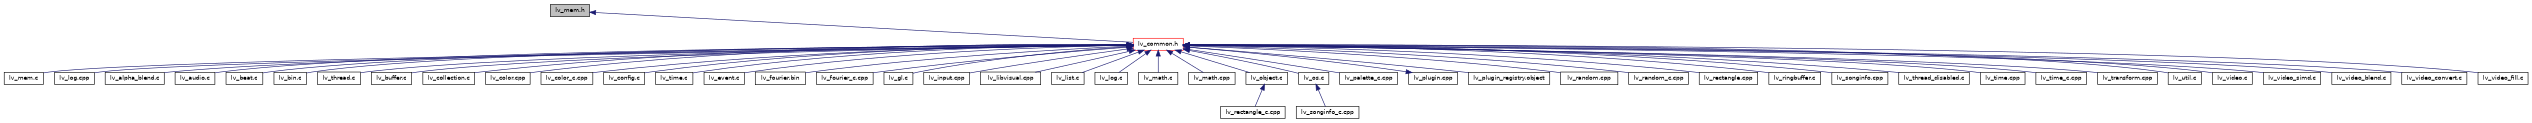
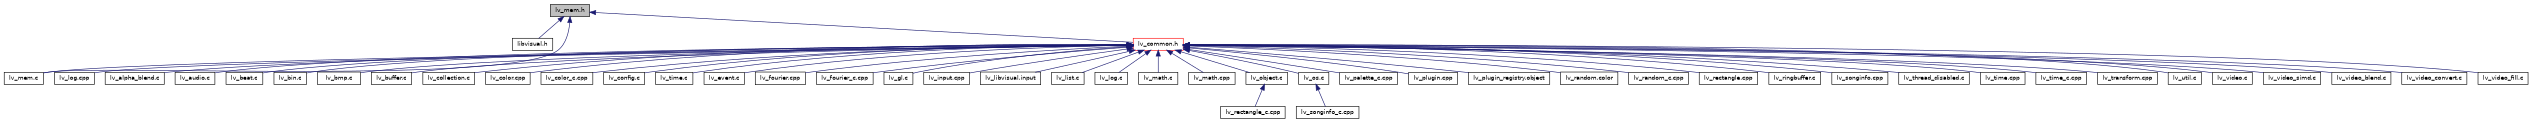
none -> (533, 44)
(1295, 58) -> (1327, 63)
none -> (317, 71)
(339, 78) -> (339, 78)
(780, 78) -> (780, 78)
(1011, 78) -> (1011, 78)
(1589, 78) -> (1589, 78)
